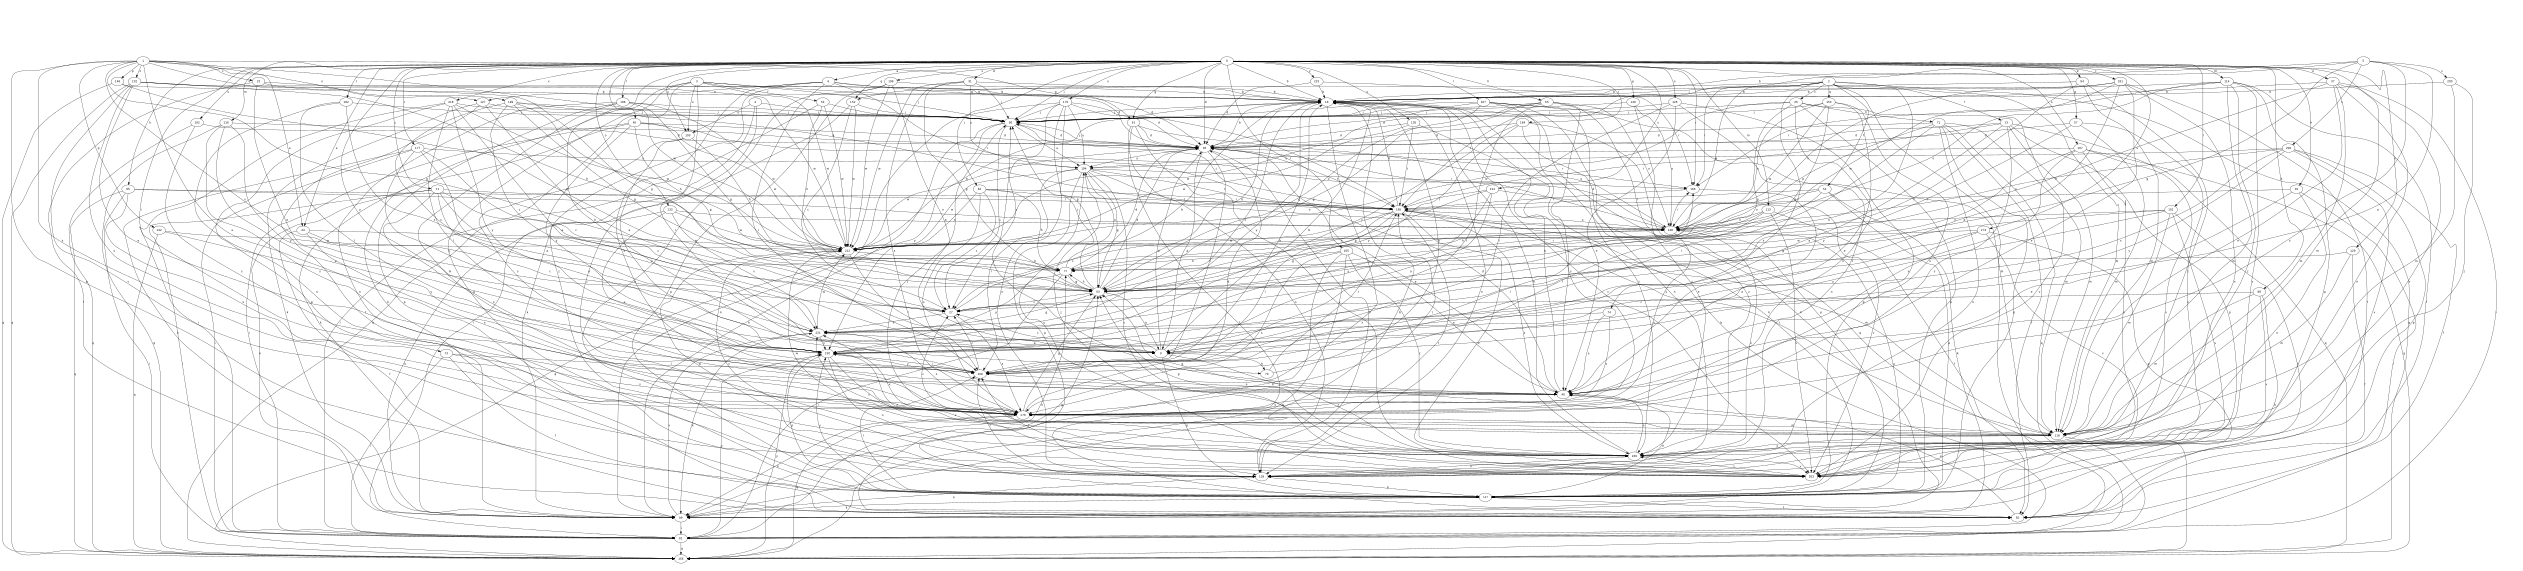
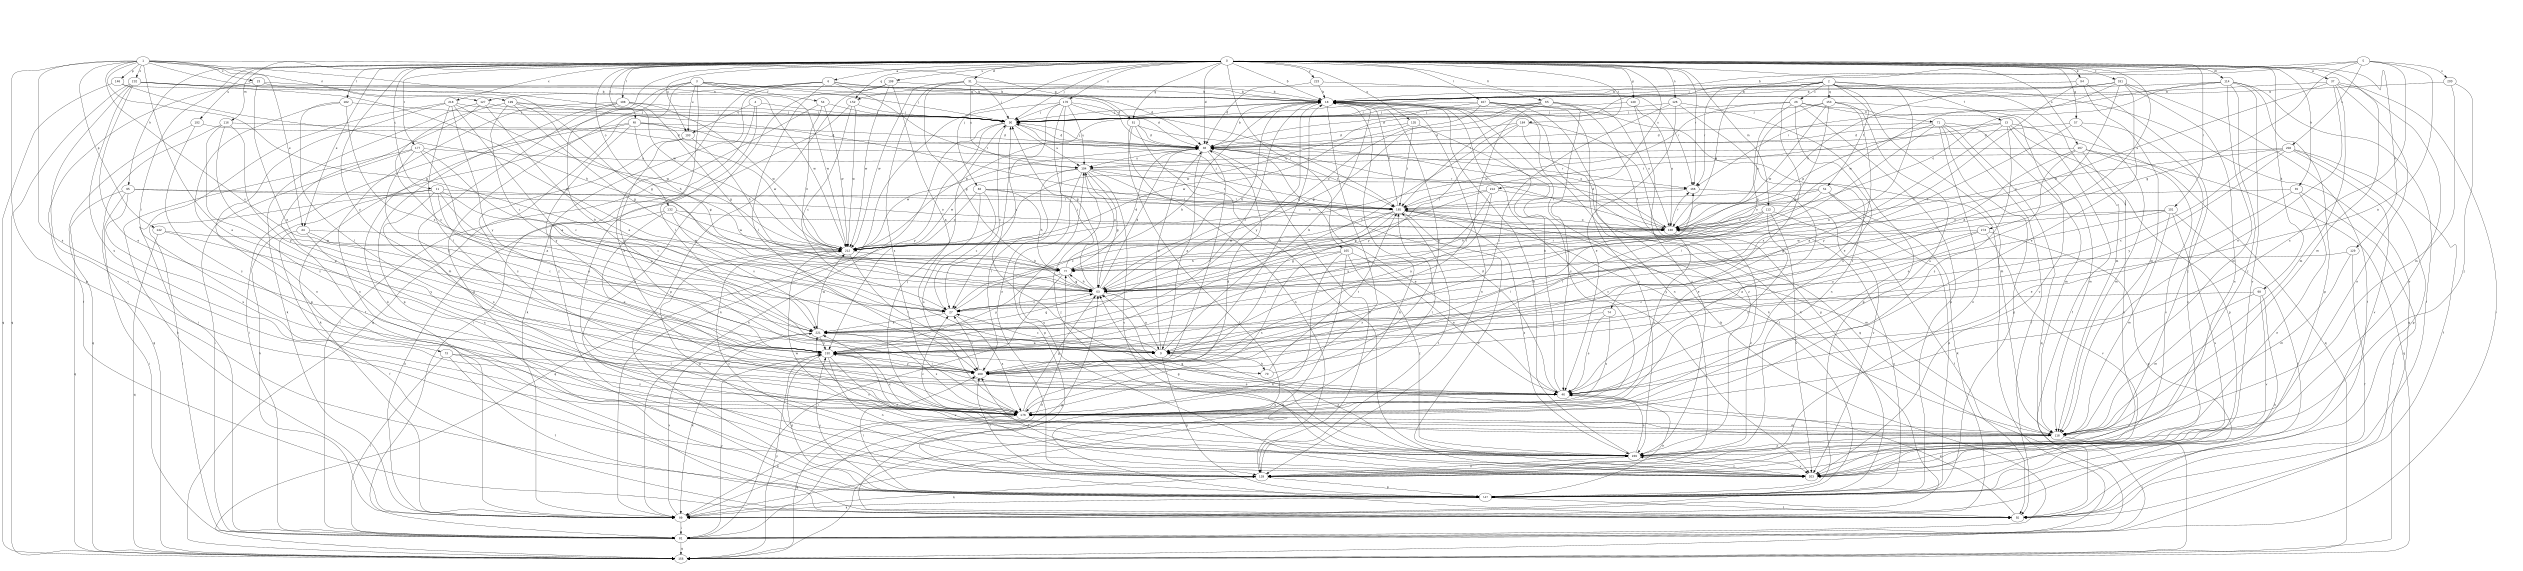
none -> (2084, 285)
none -> (1665, 352)
